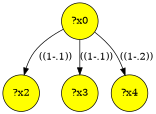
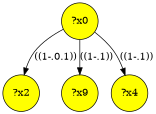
(56, 57) -> (56, 57)
(137, 57) -> (137, 57)
(80, 93) -> (80, 93)
